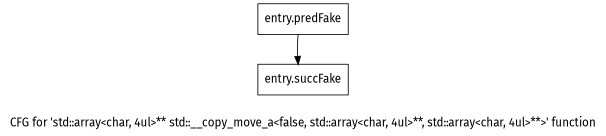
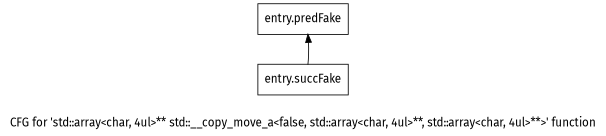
(298, 45) -> (309, 54)
